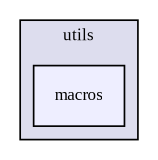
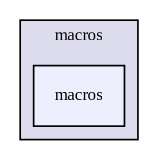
(79, 36) -> (79, 36)
